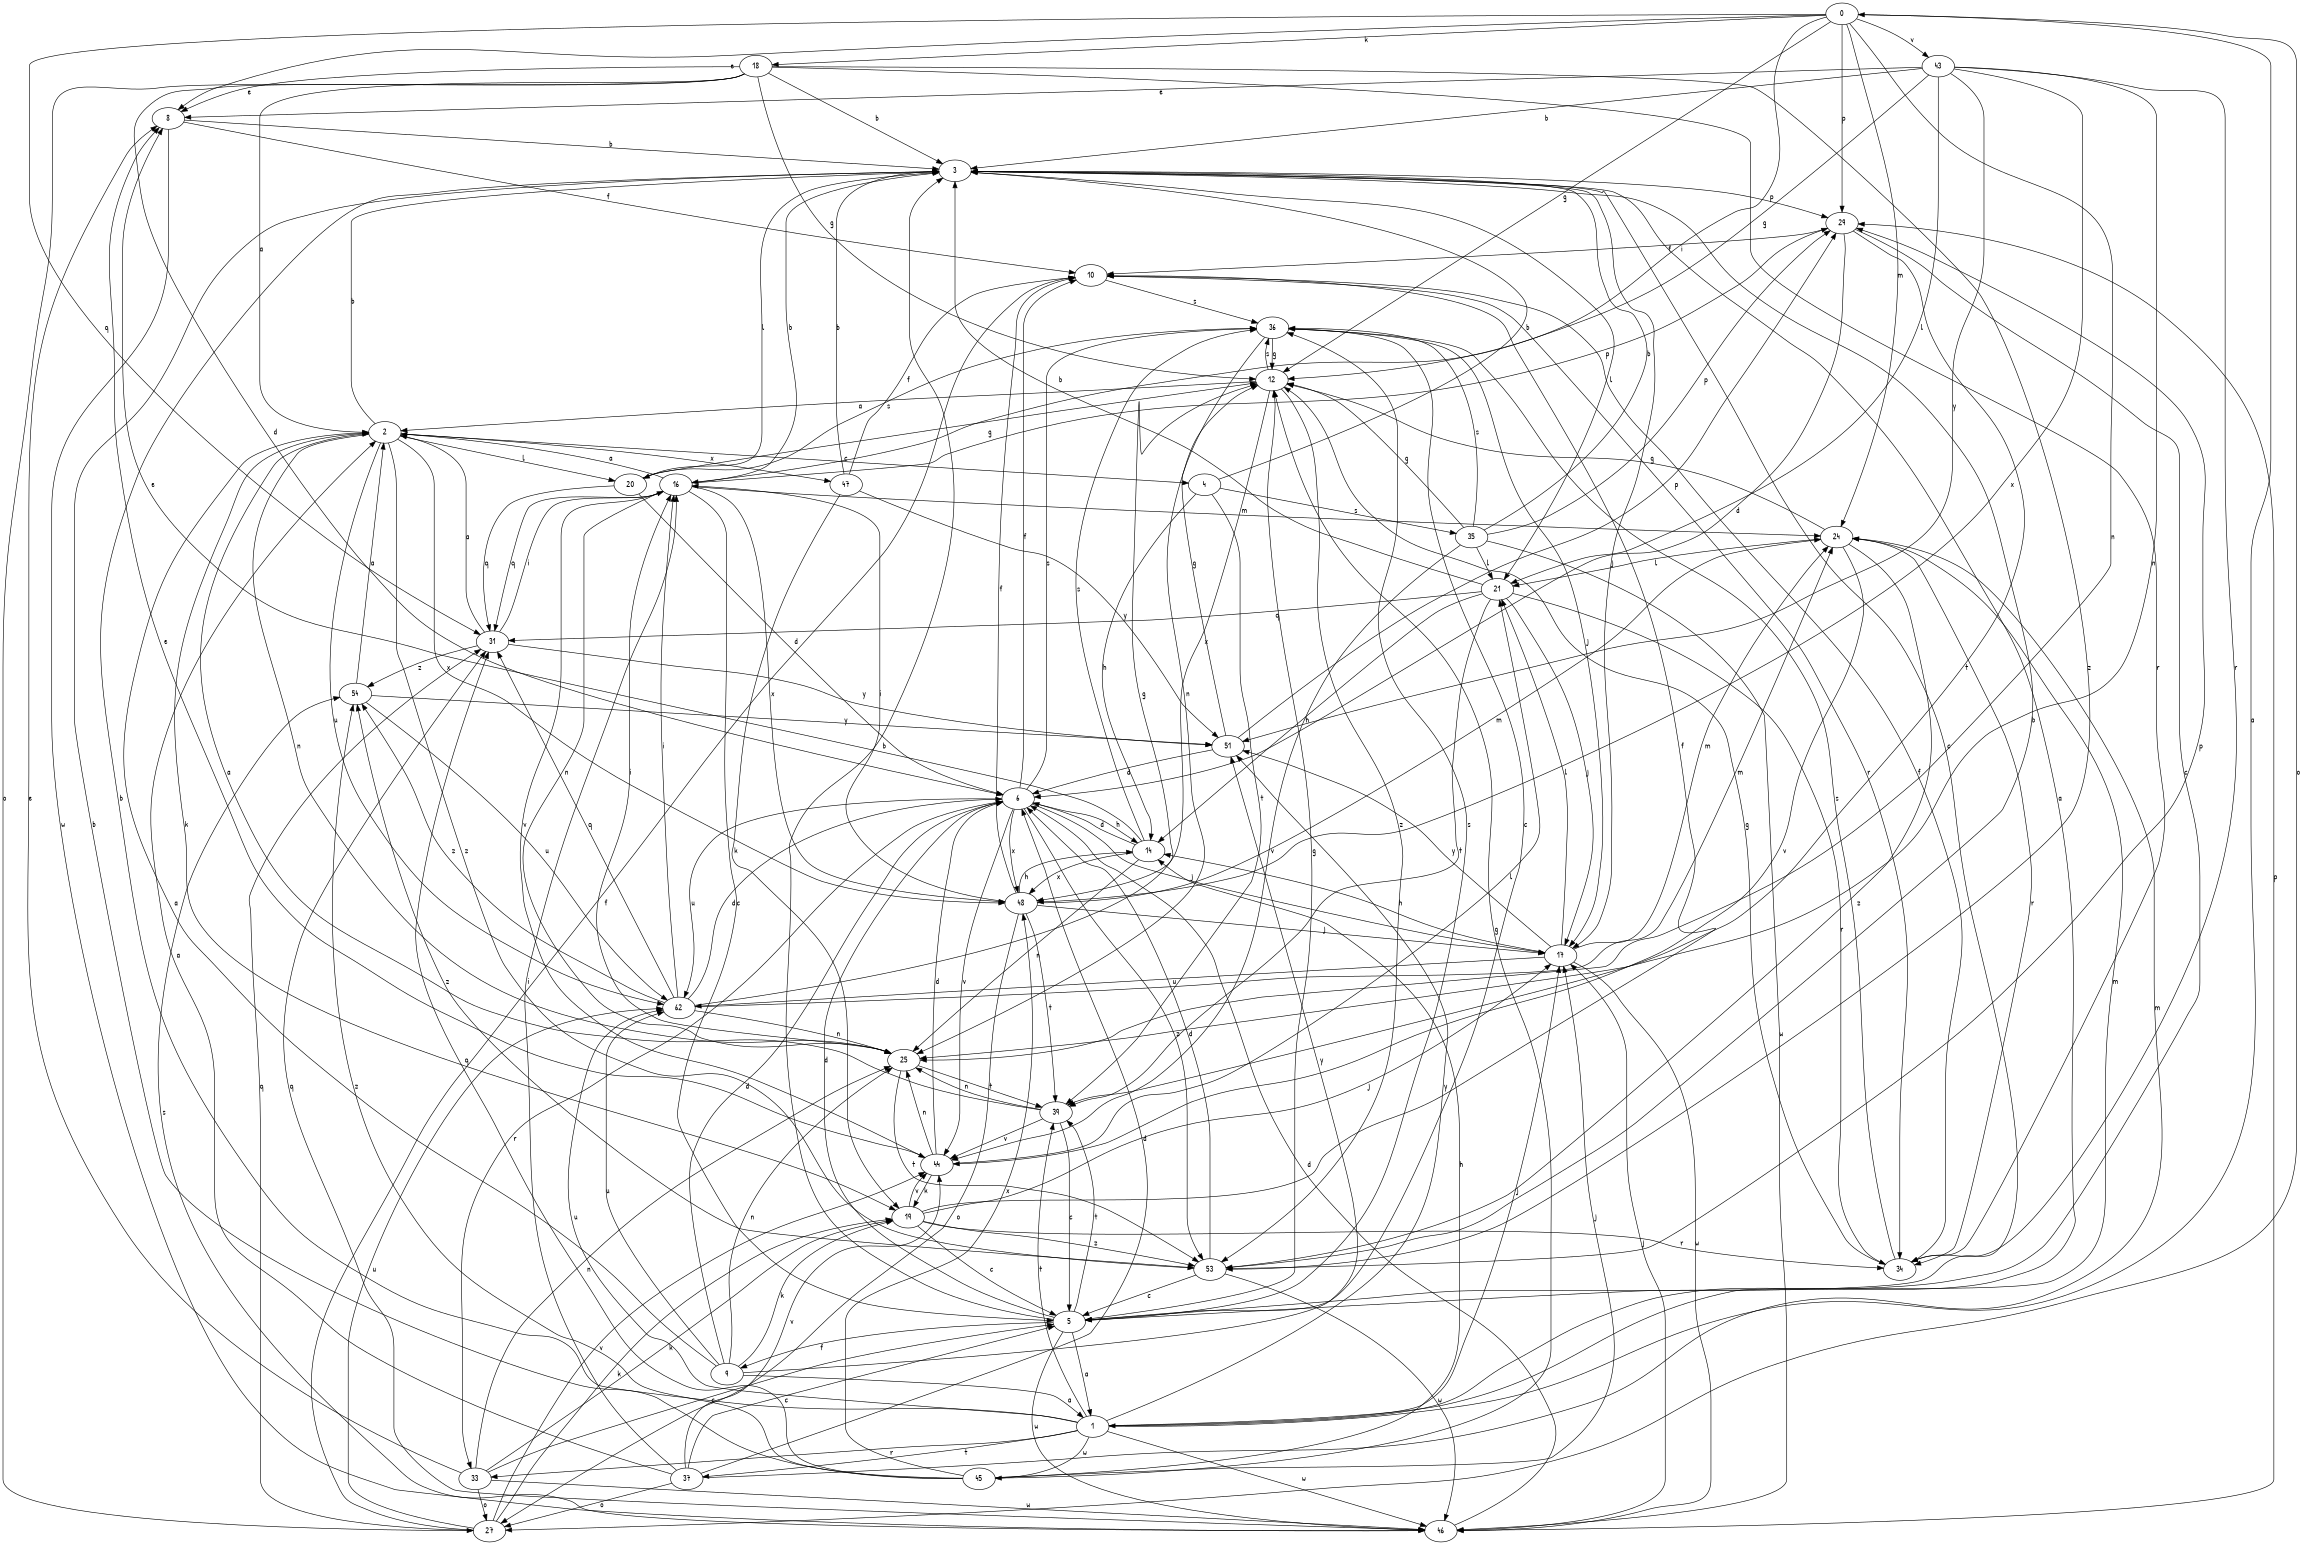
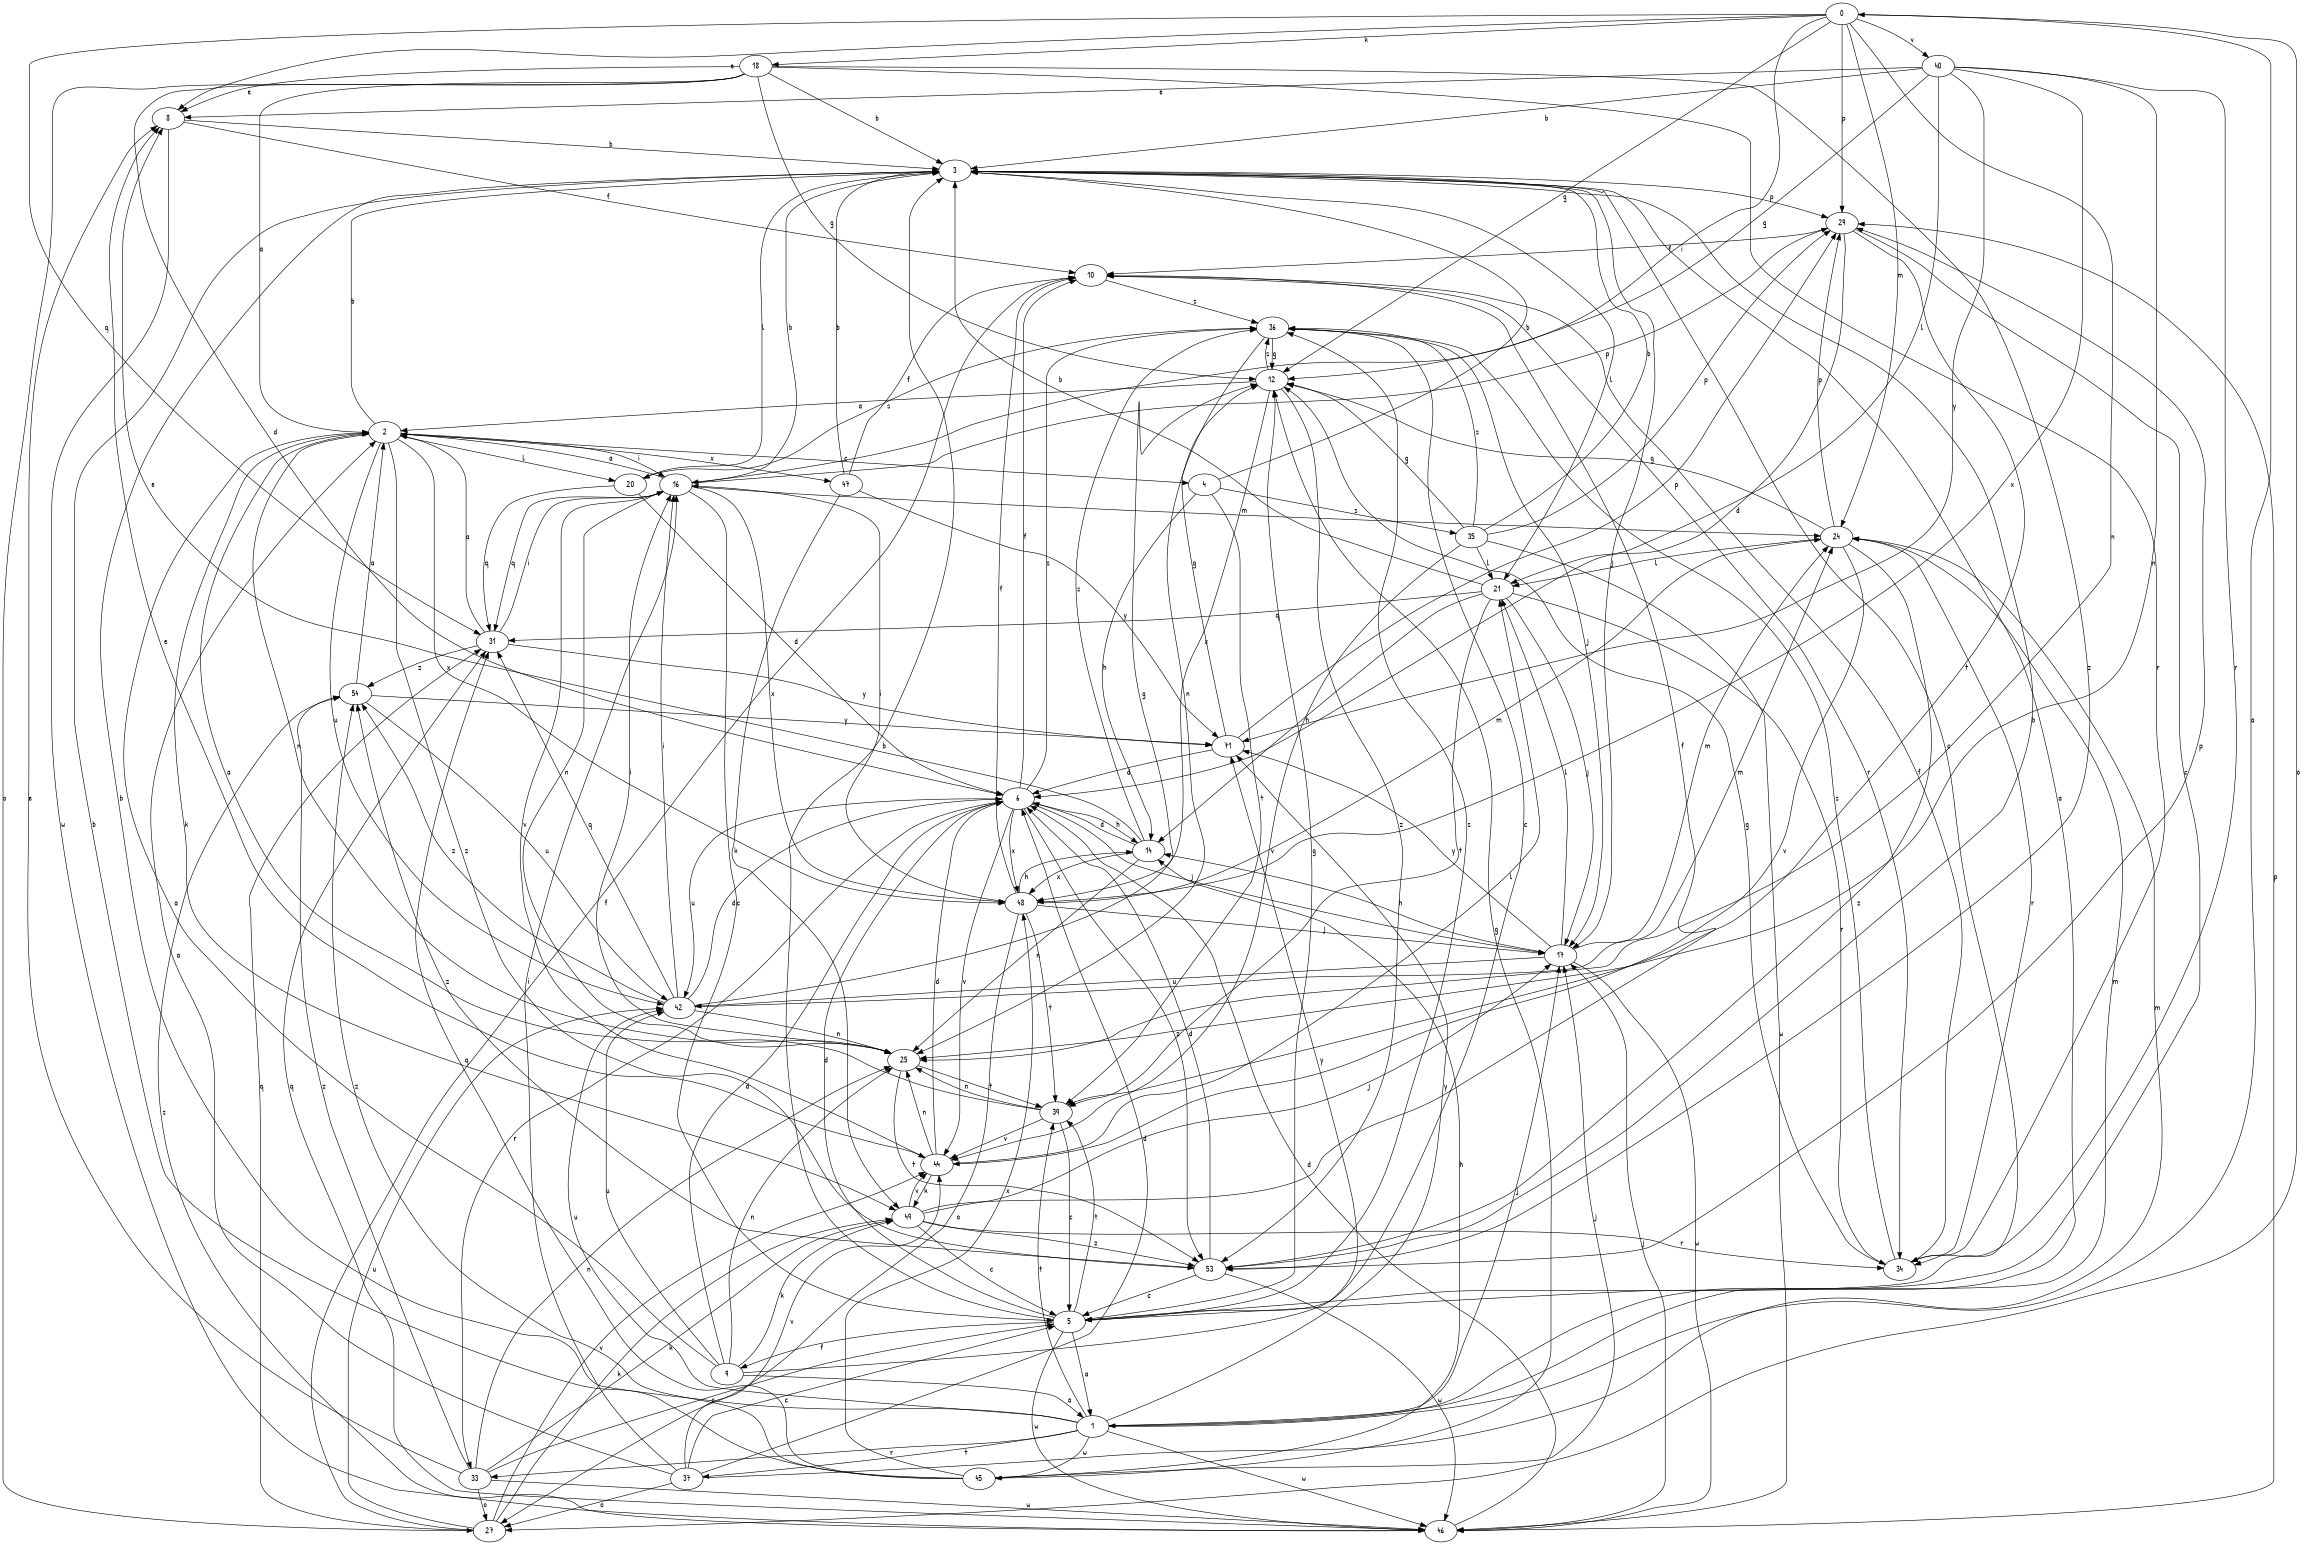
(1938, 66) -> (1938, 66)
none -> (1818, 383)
(931, 430) -> none
none -> (533, 442)
(1228, 746) -> (1228, 746)
(679, 1008) -> (679, 1008)
none -> (322, 1087)
(908, 1217) -> (908, 1217)
